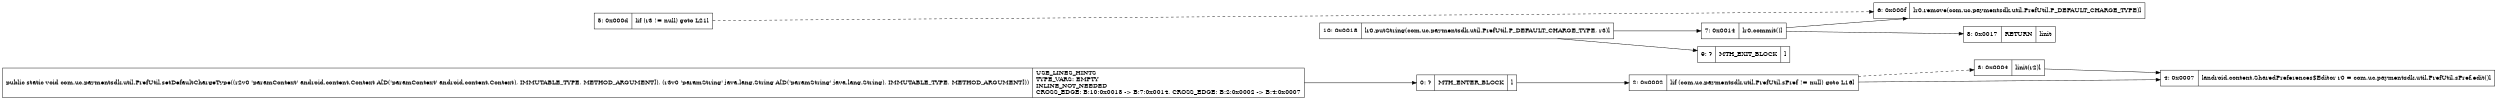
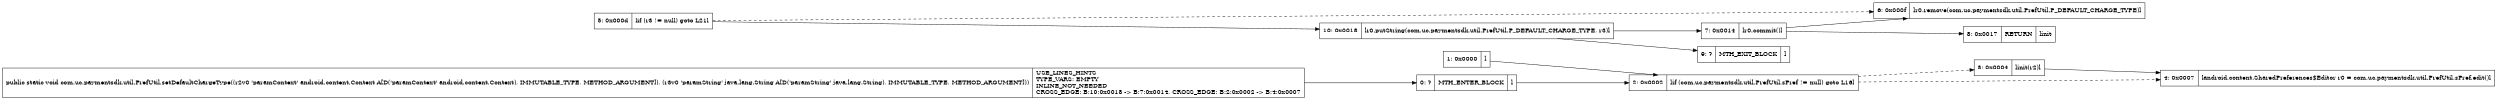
none -> (1014, 25)
none -> (1467, 59)
(2007, 81) -> (2007, 81)
